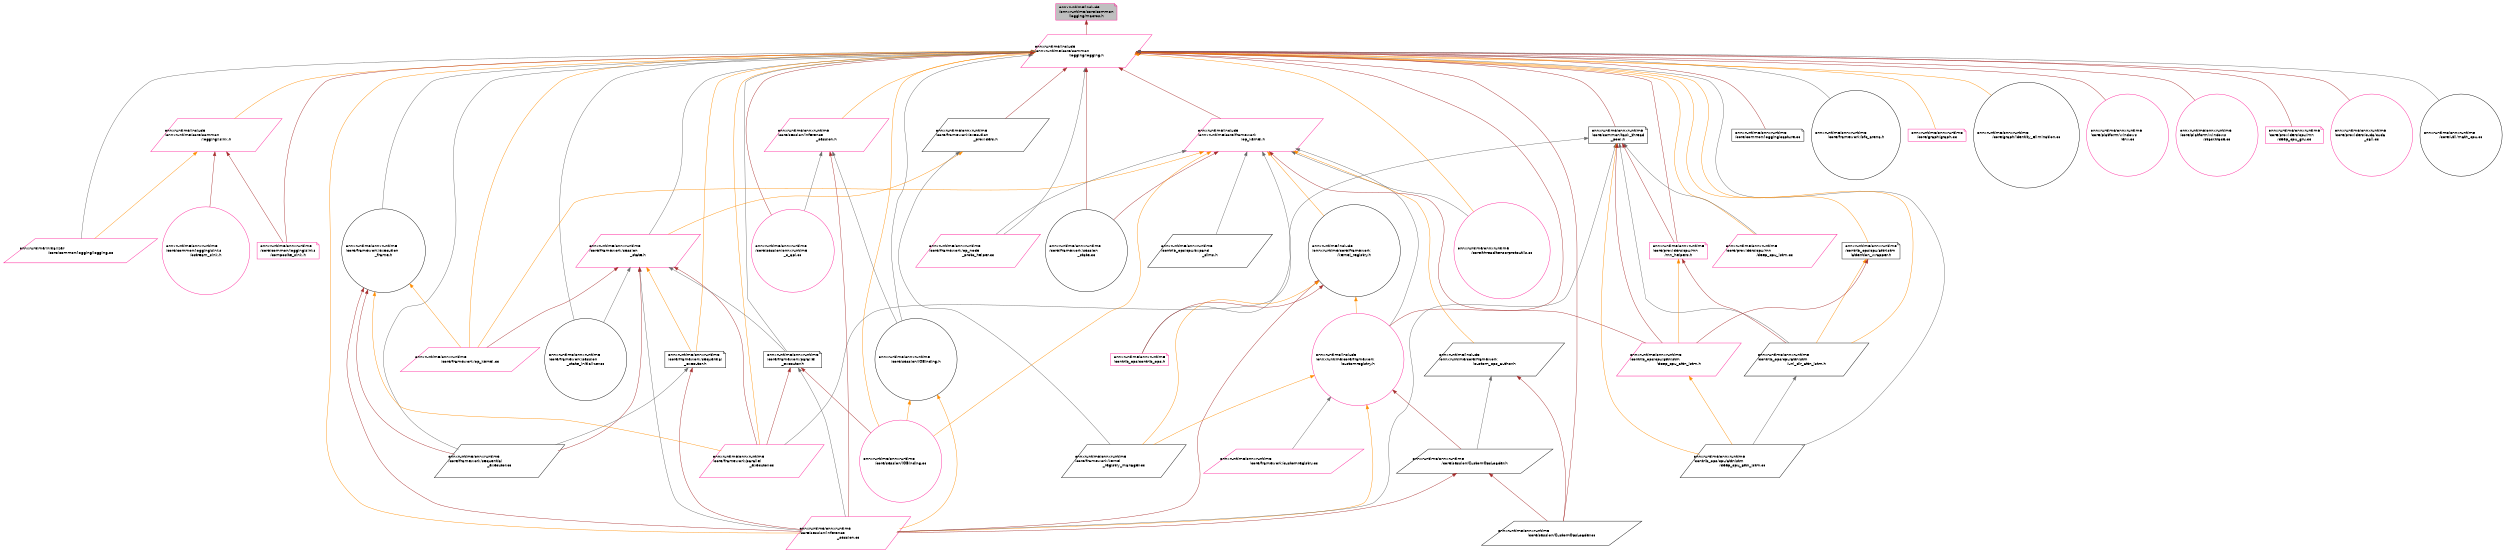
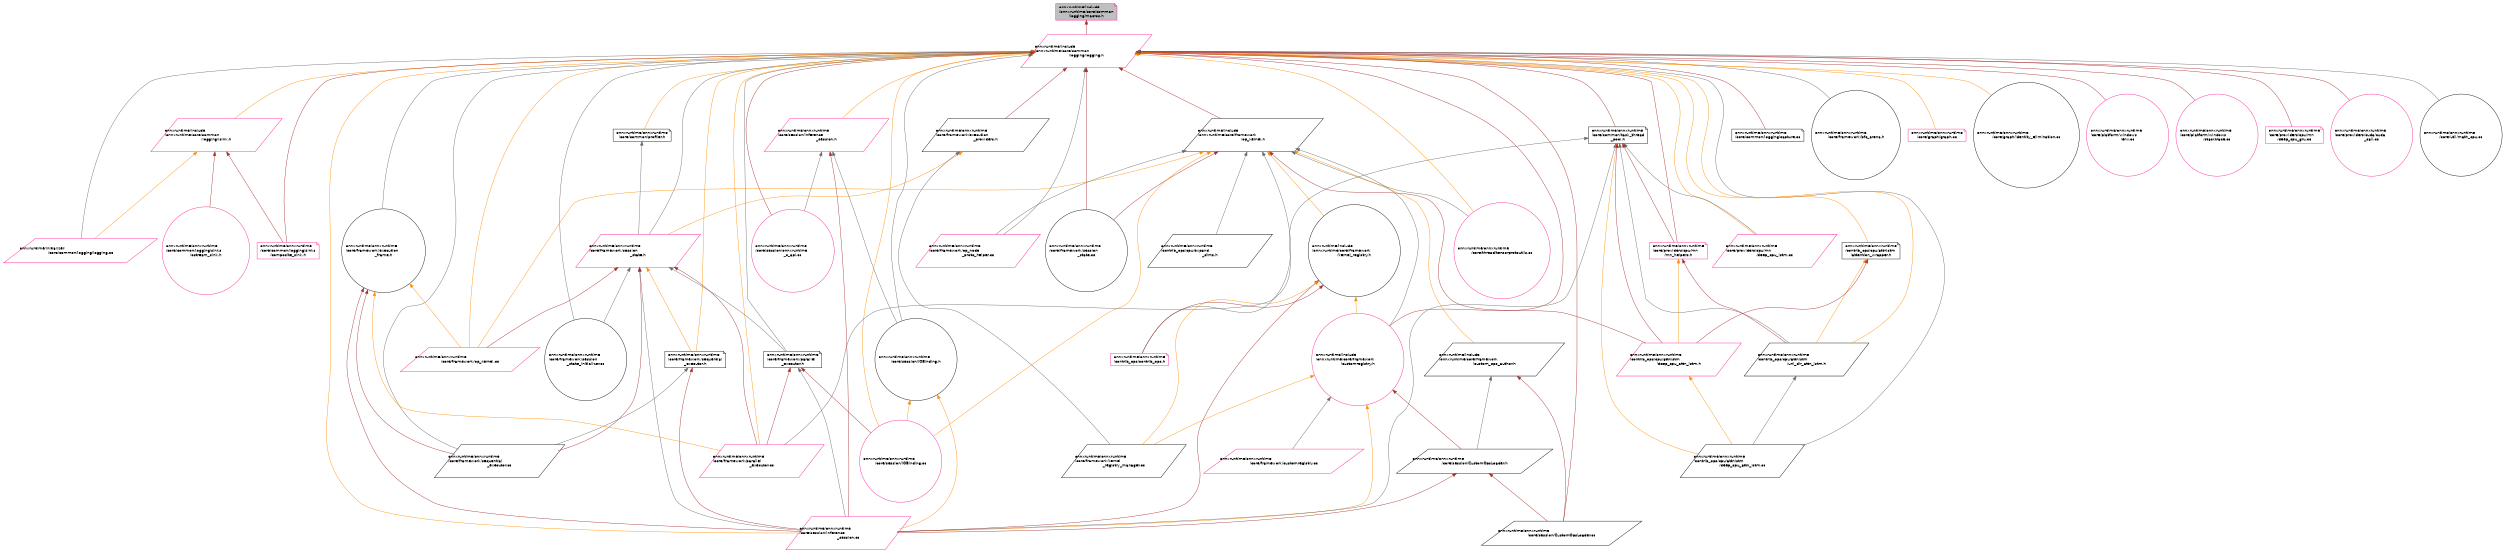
none -> (642, 135)
(1253, 135) -> (1253, 135)
